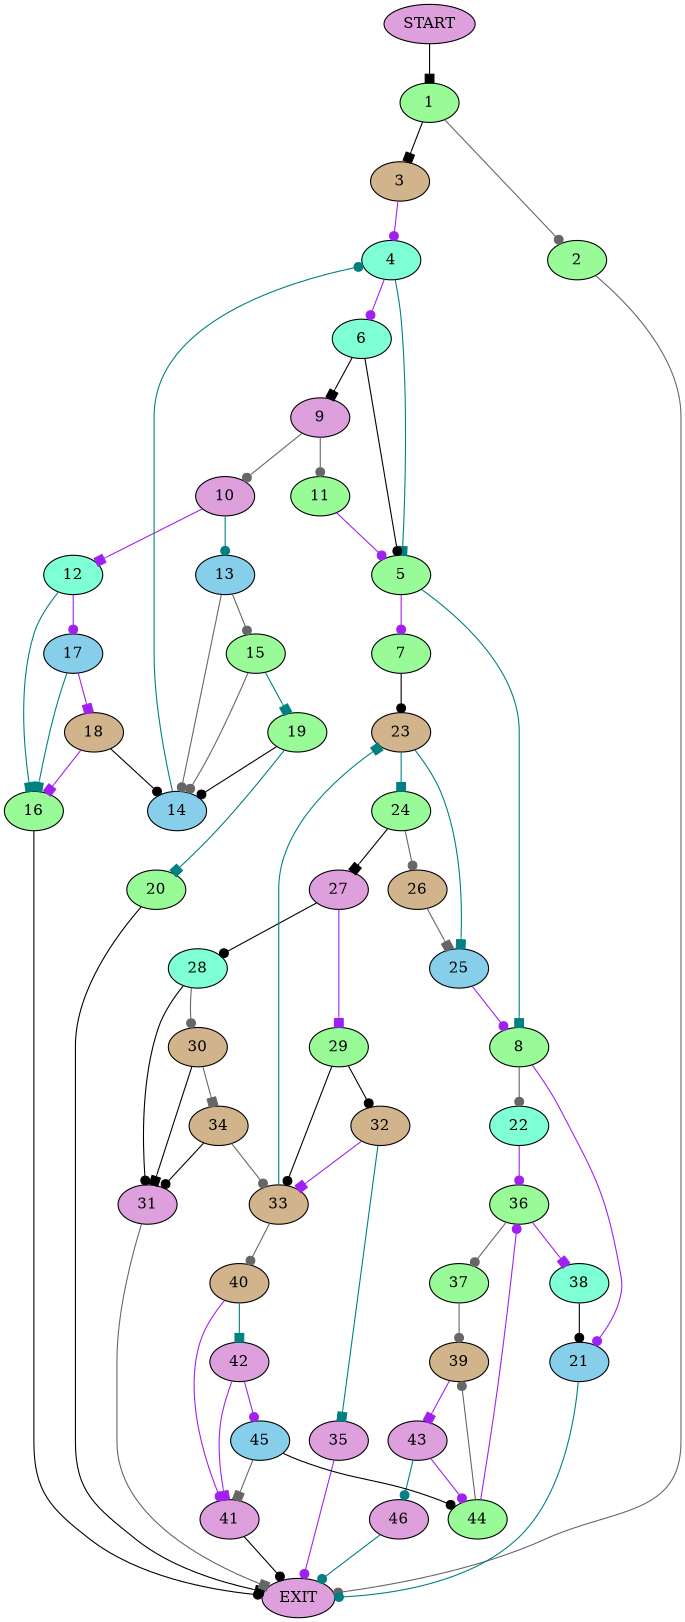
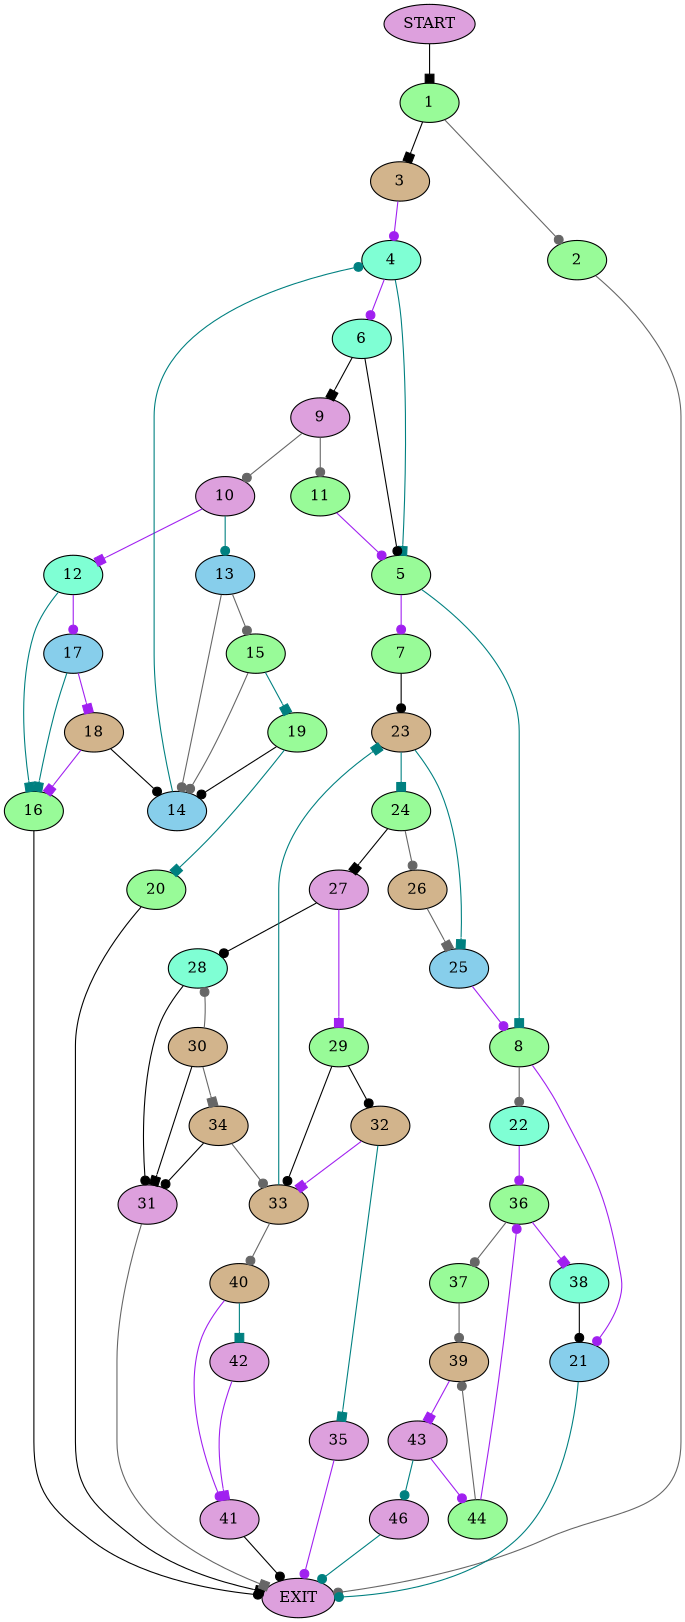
(191, 1003) -> (205, 1012)
(260, 1441) -> none
